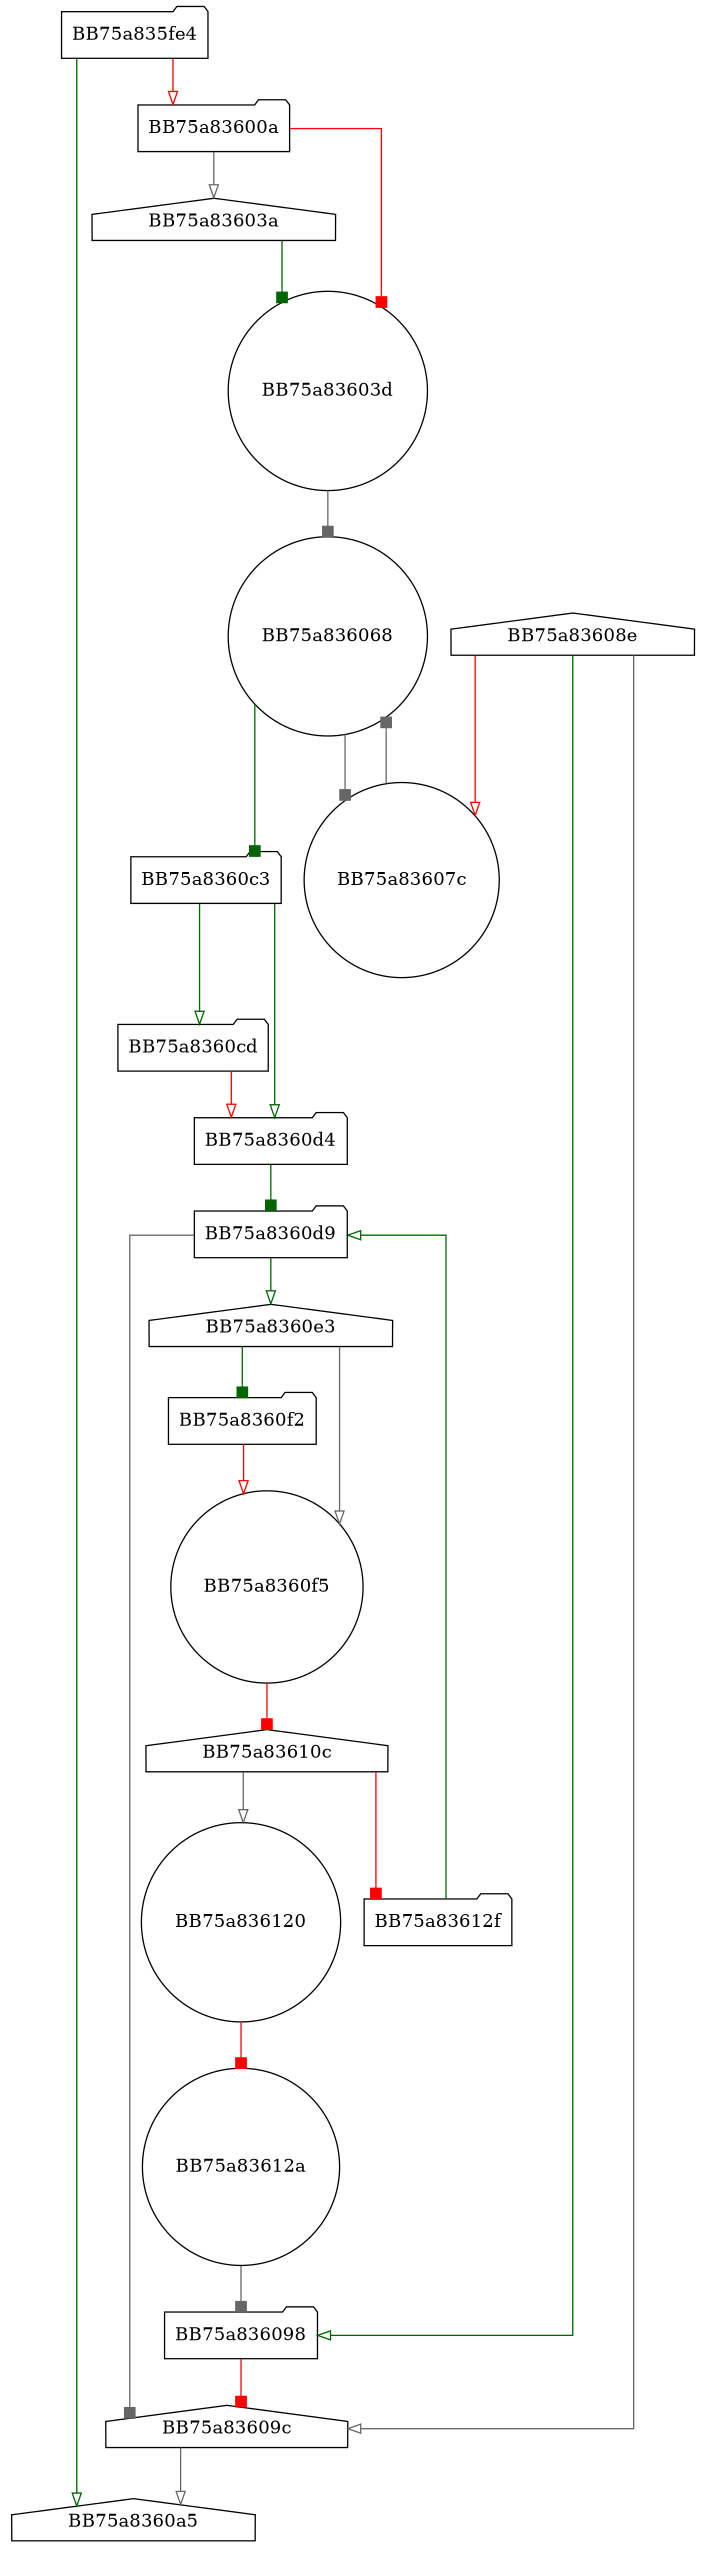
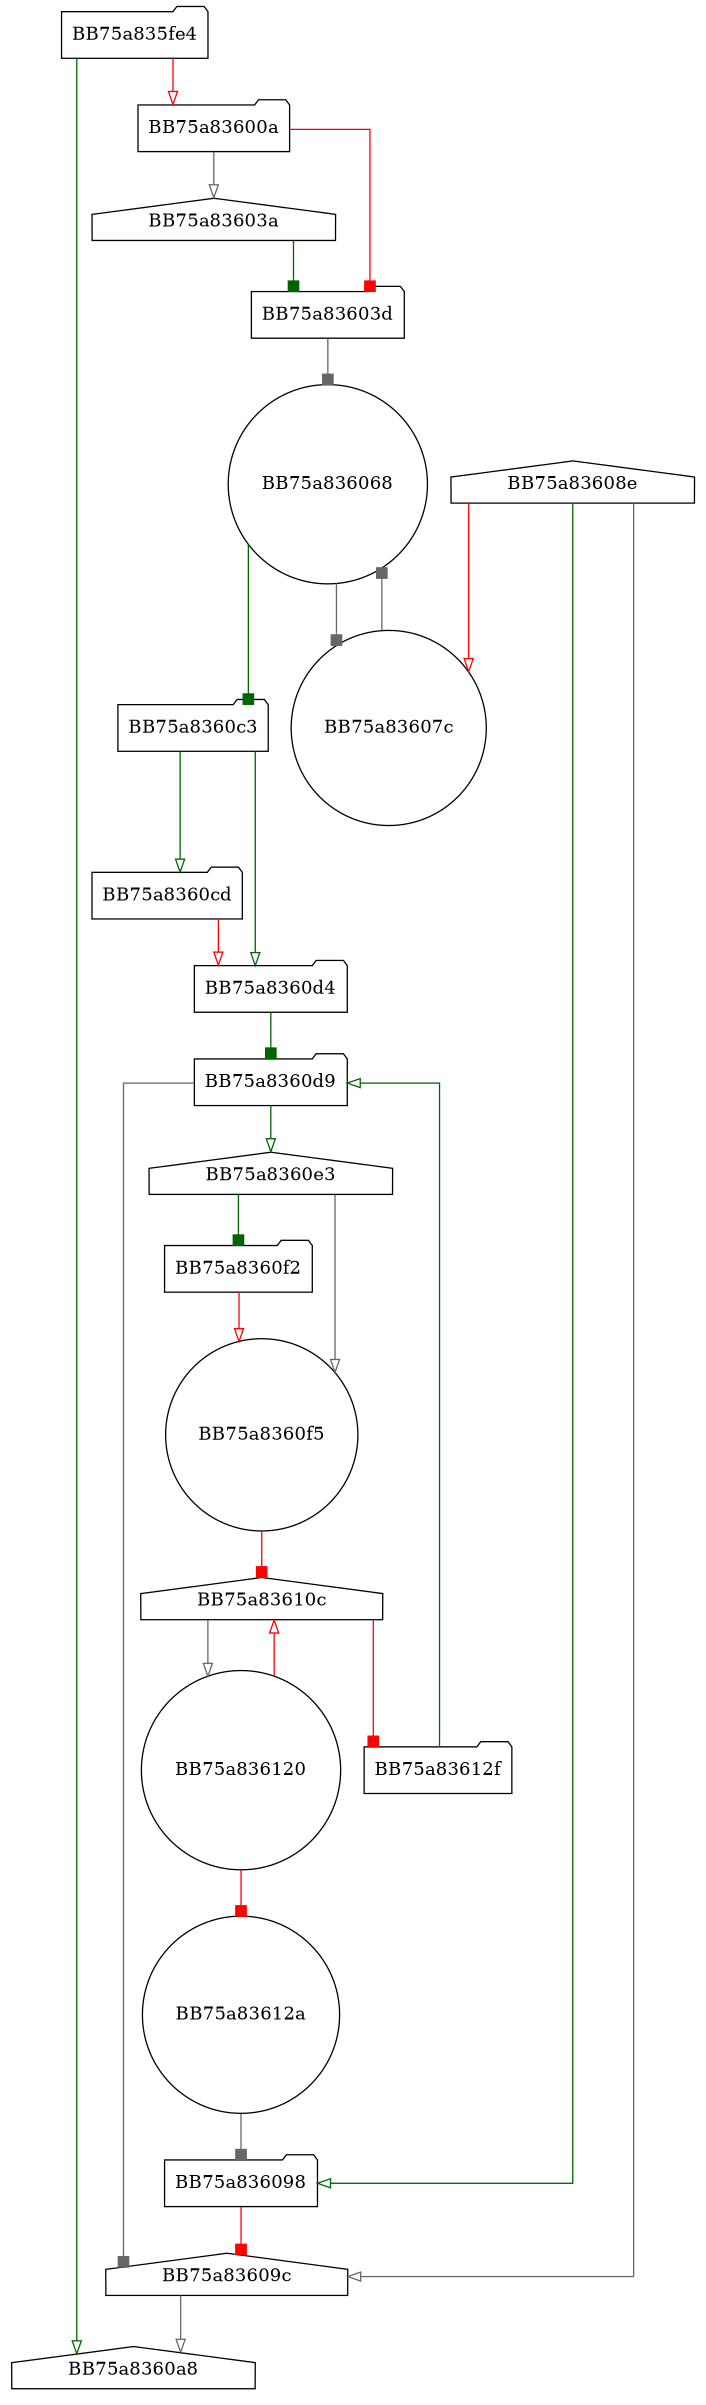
(328, 391) -> (328, 315)
none -> (274, 1655)
(133, 2522) -> (133, 2370)
